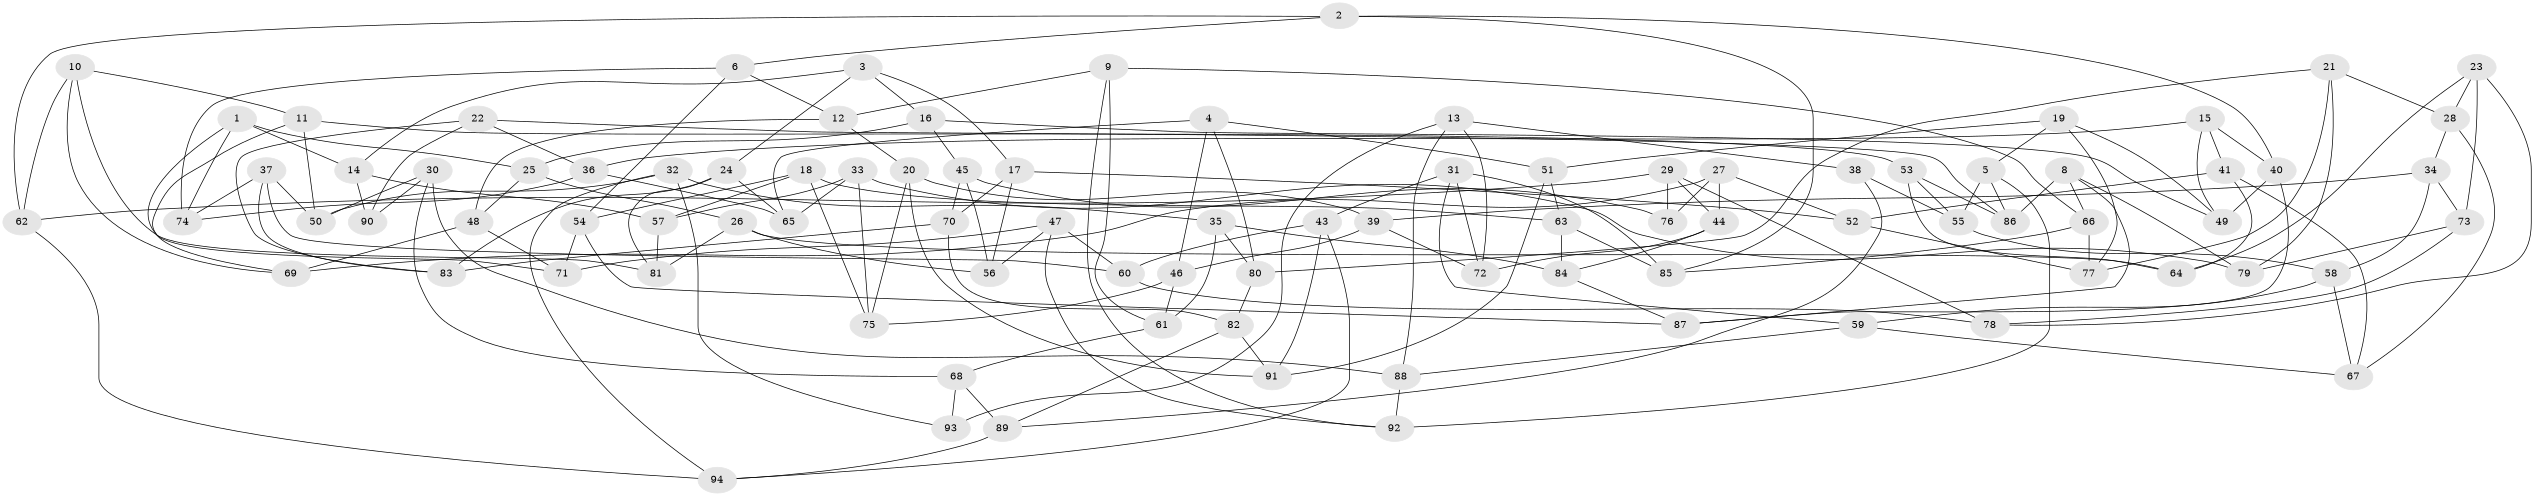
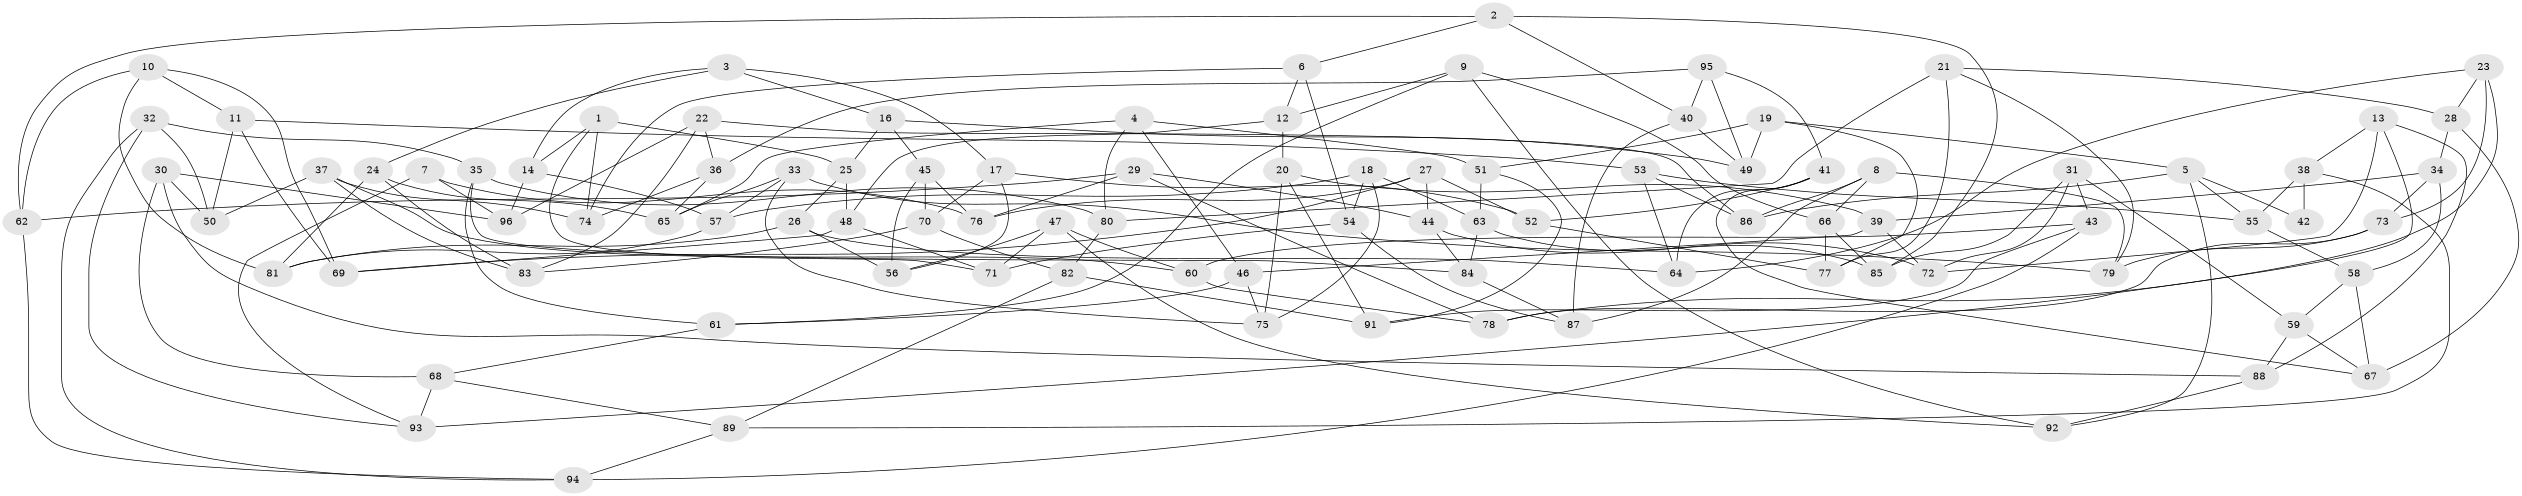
(2205, 119) -> (1707, 67)
none -> (425, 171)
(368, 222) -> (507, 222)
none -> (2304, 222)
